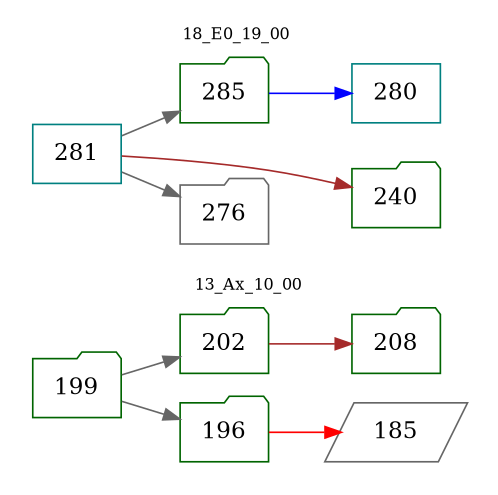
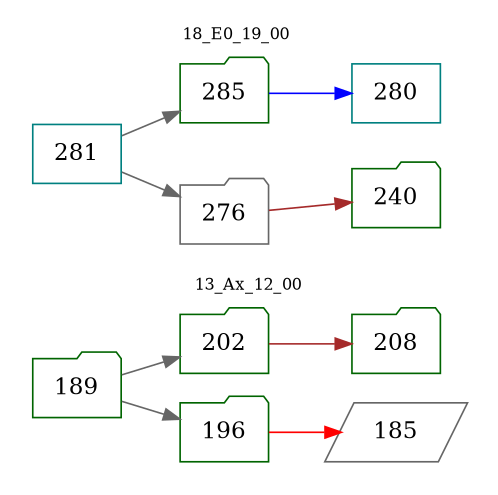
(229, 165) -> (302, 207)
(249, 286) -> (249, 286)
(77, 388) -> (77, 388)
